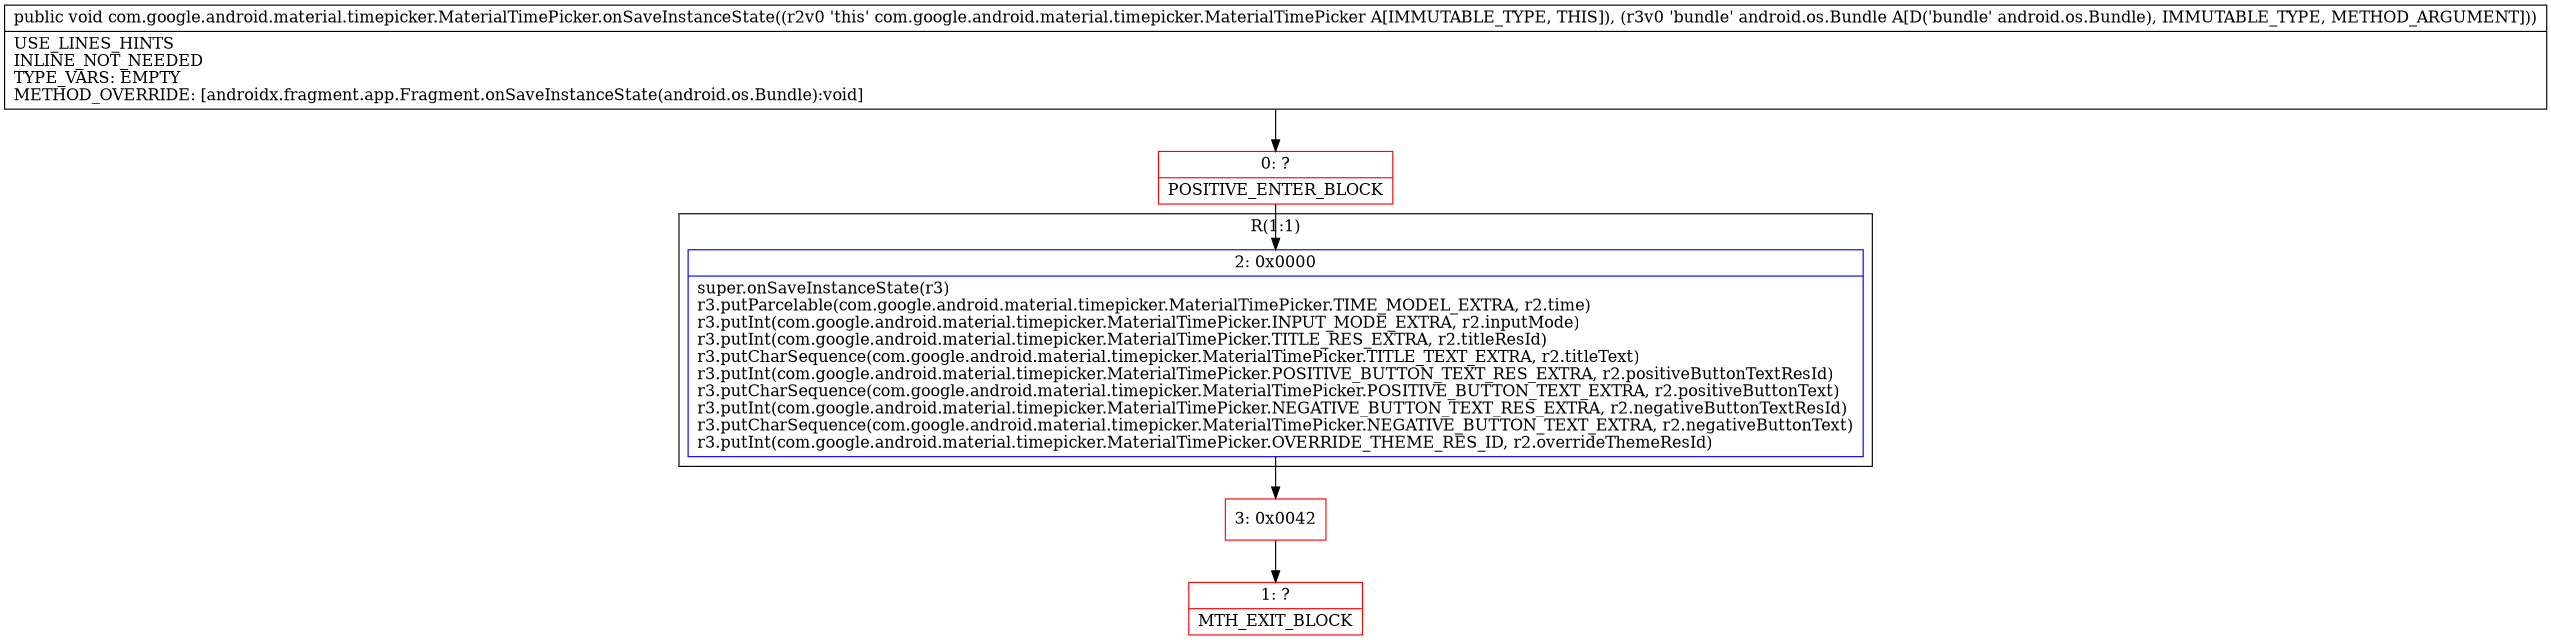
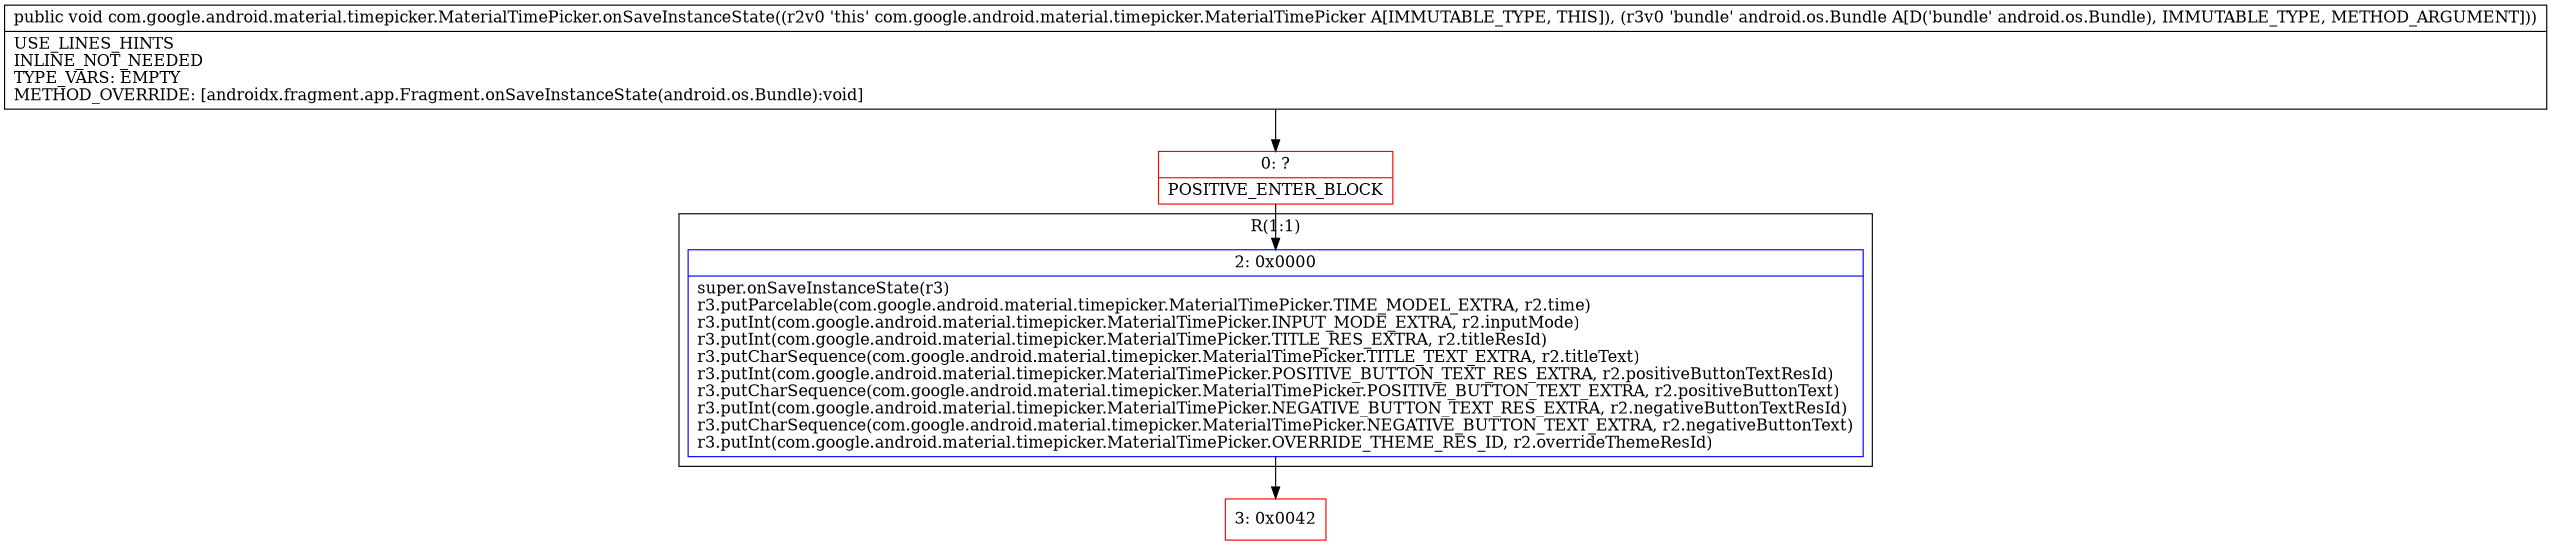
(1276, 609) -> none
